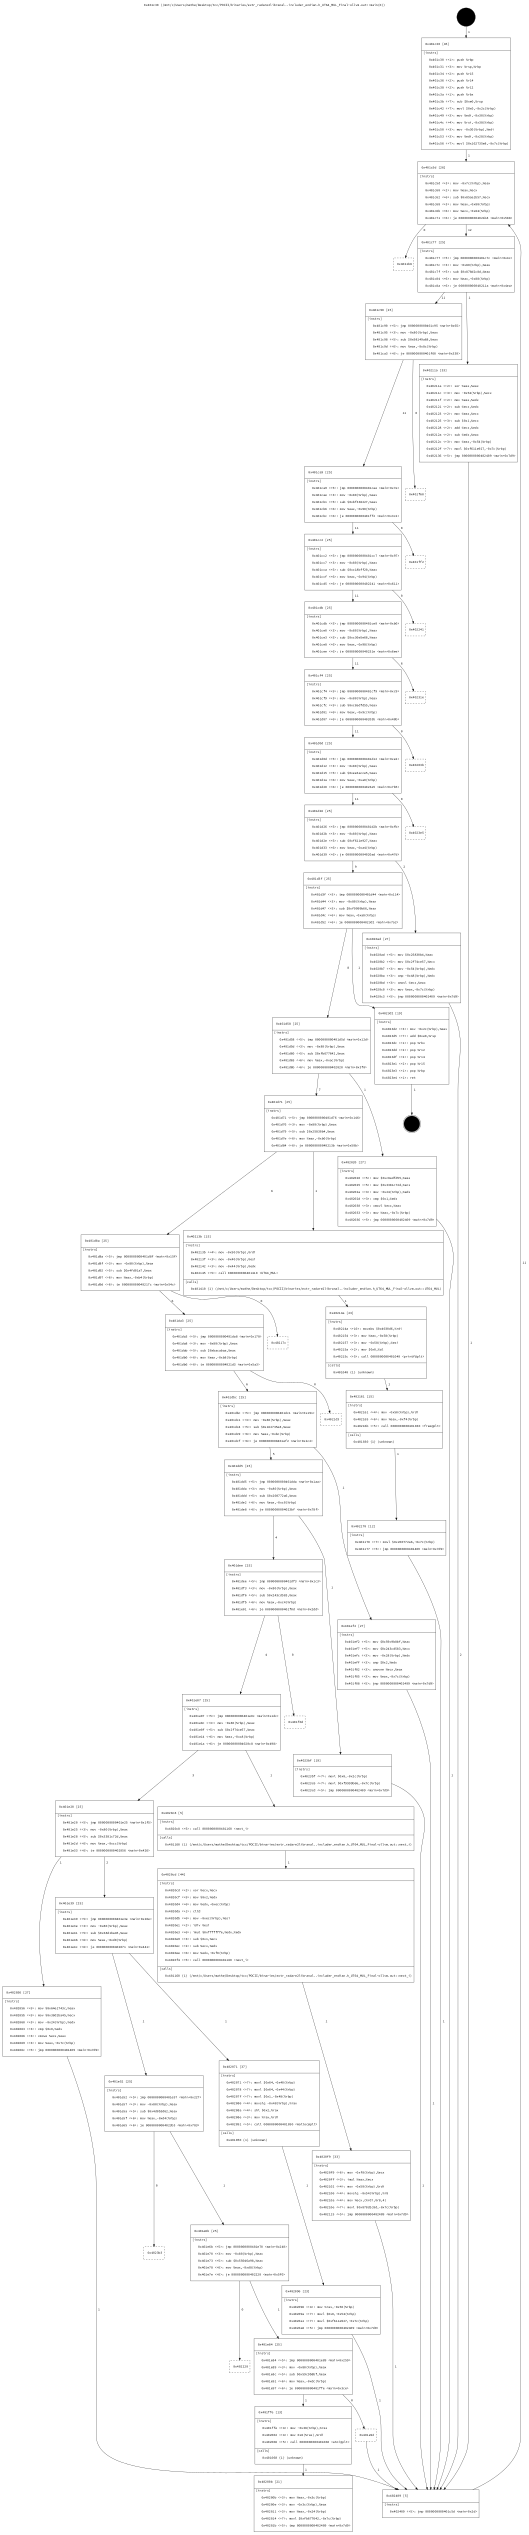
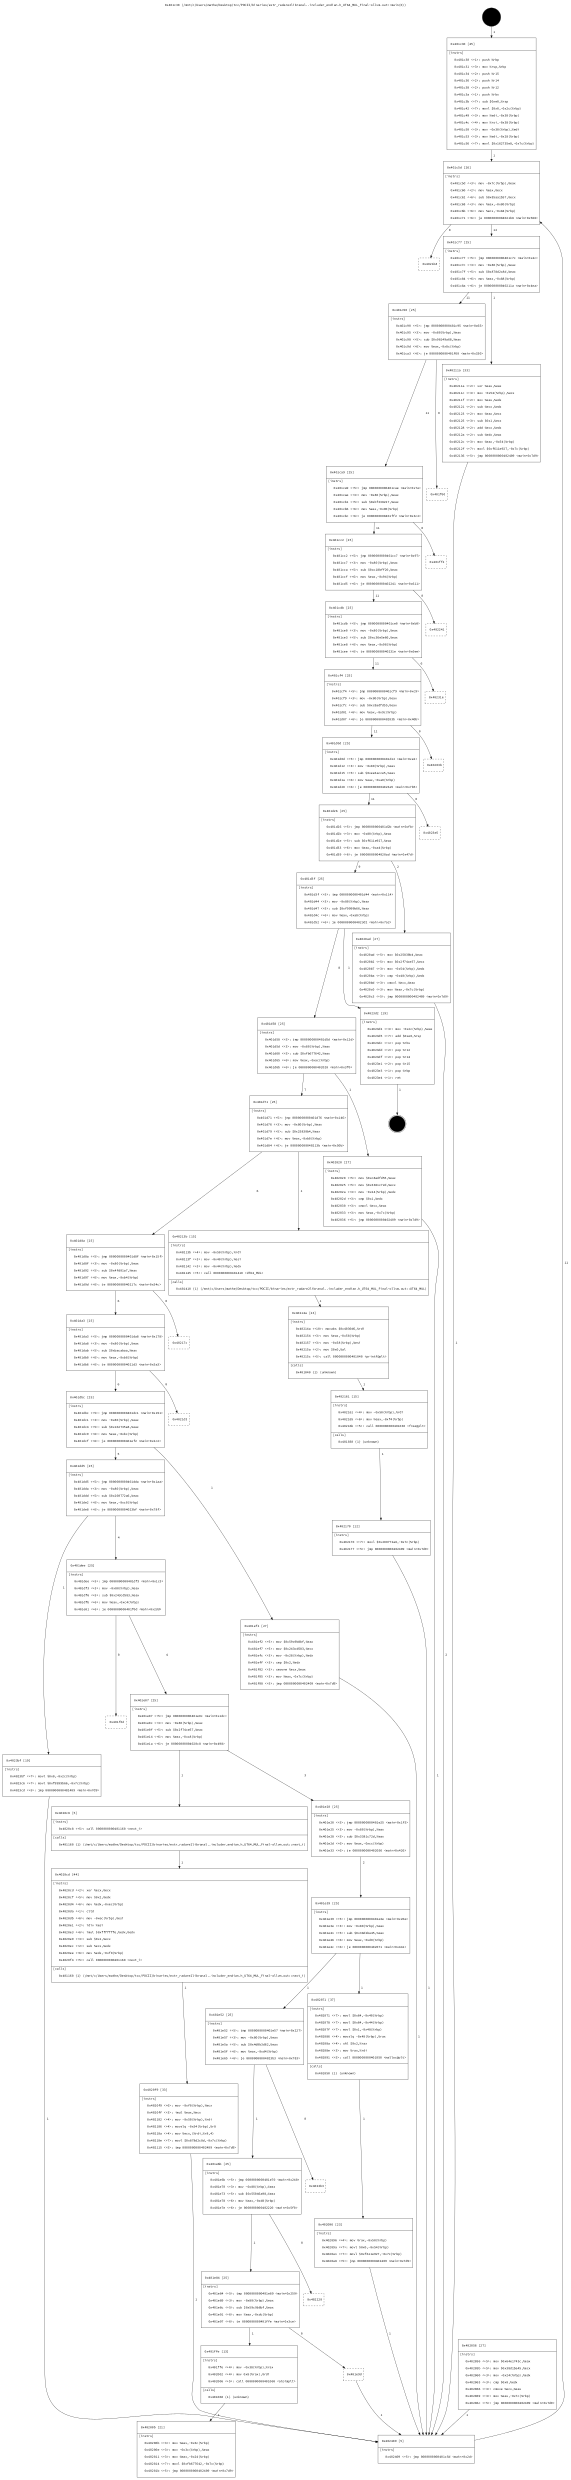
(40, 1918) -> none
